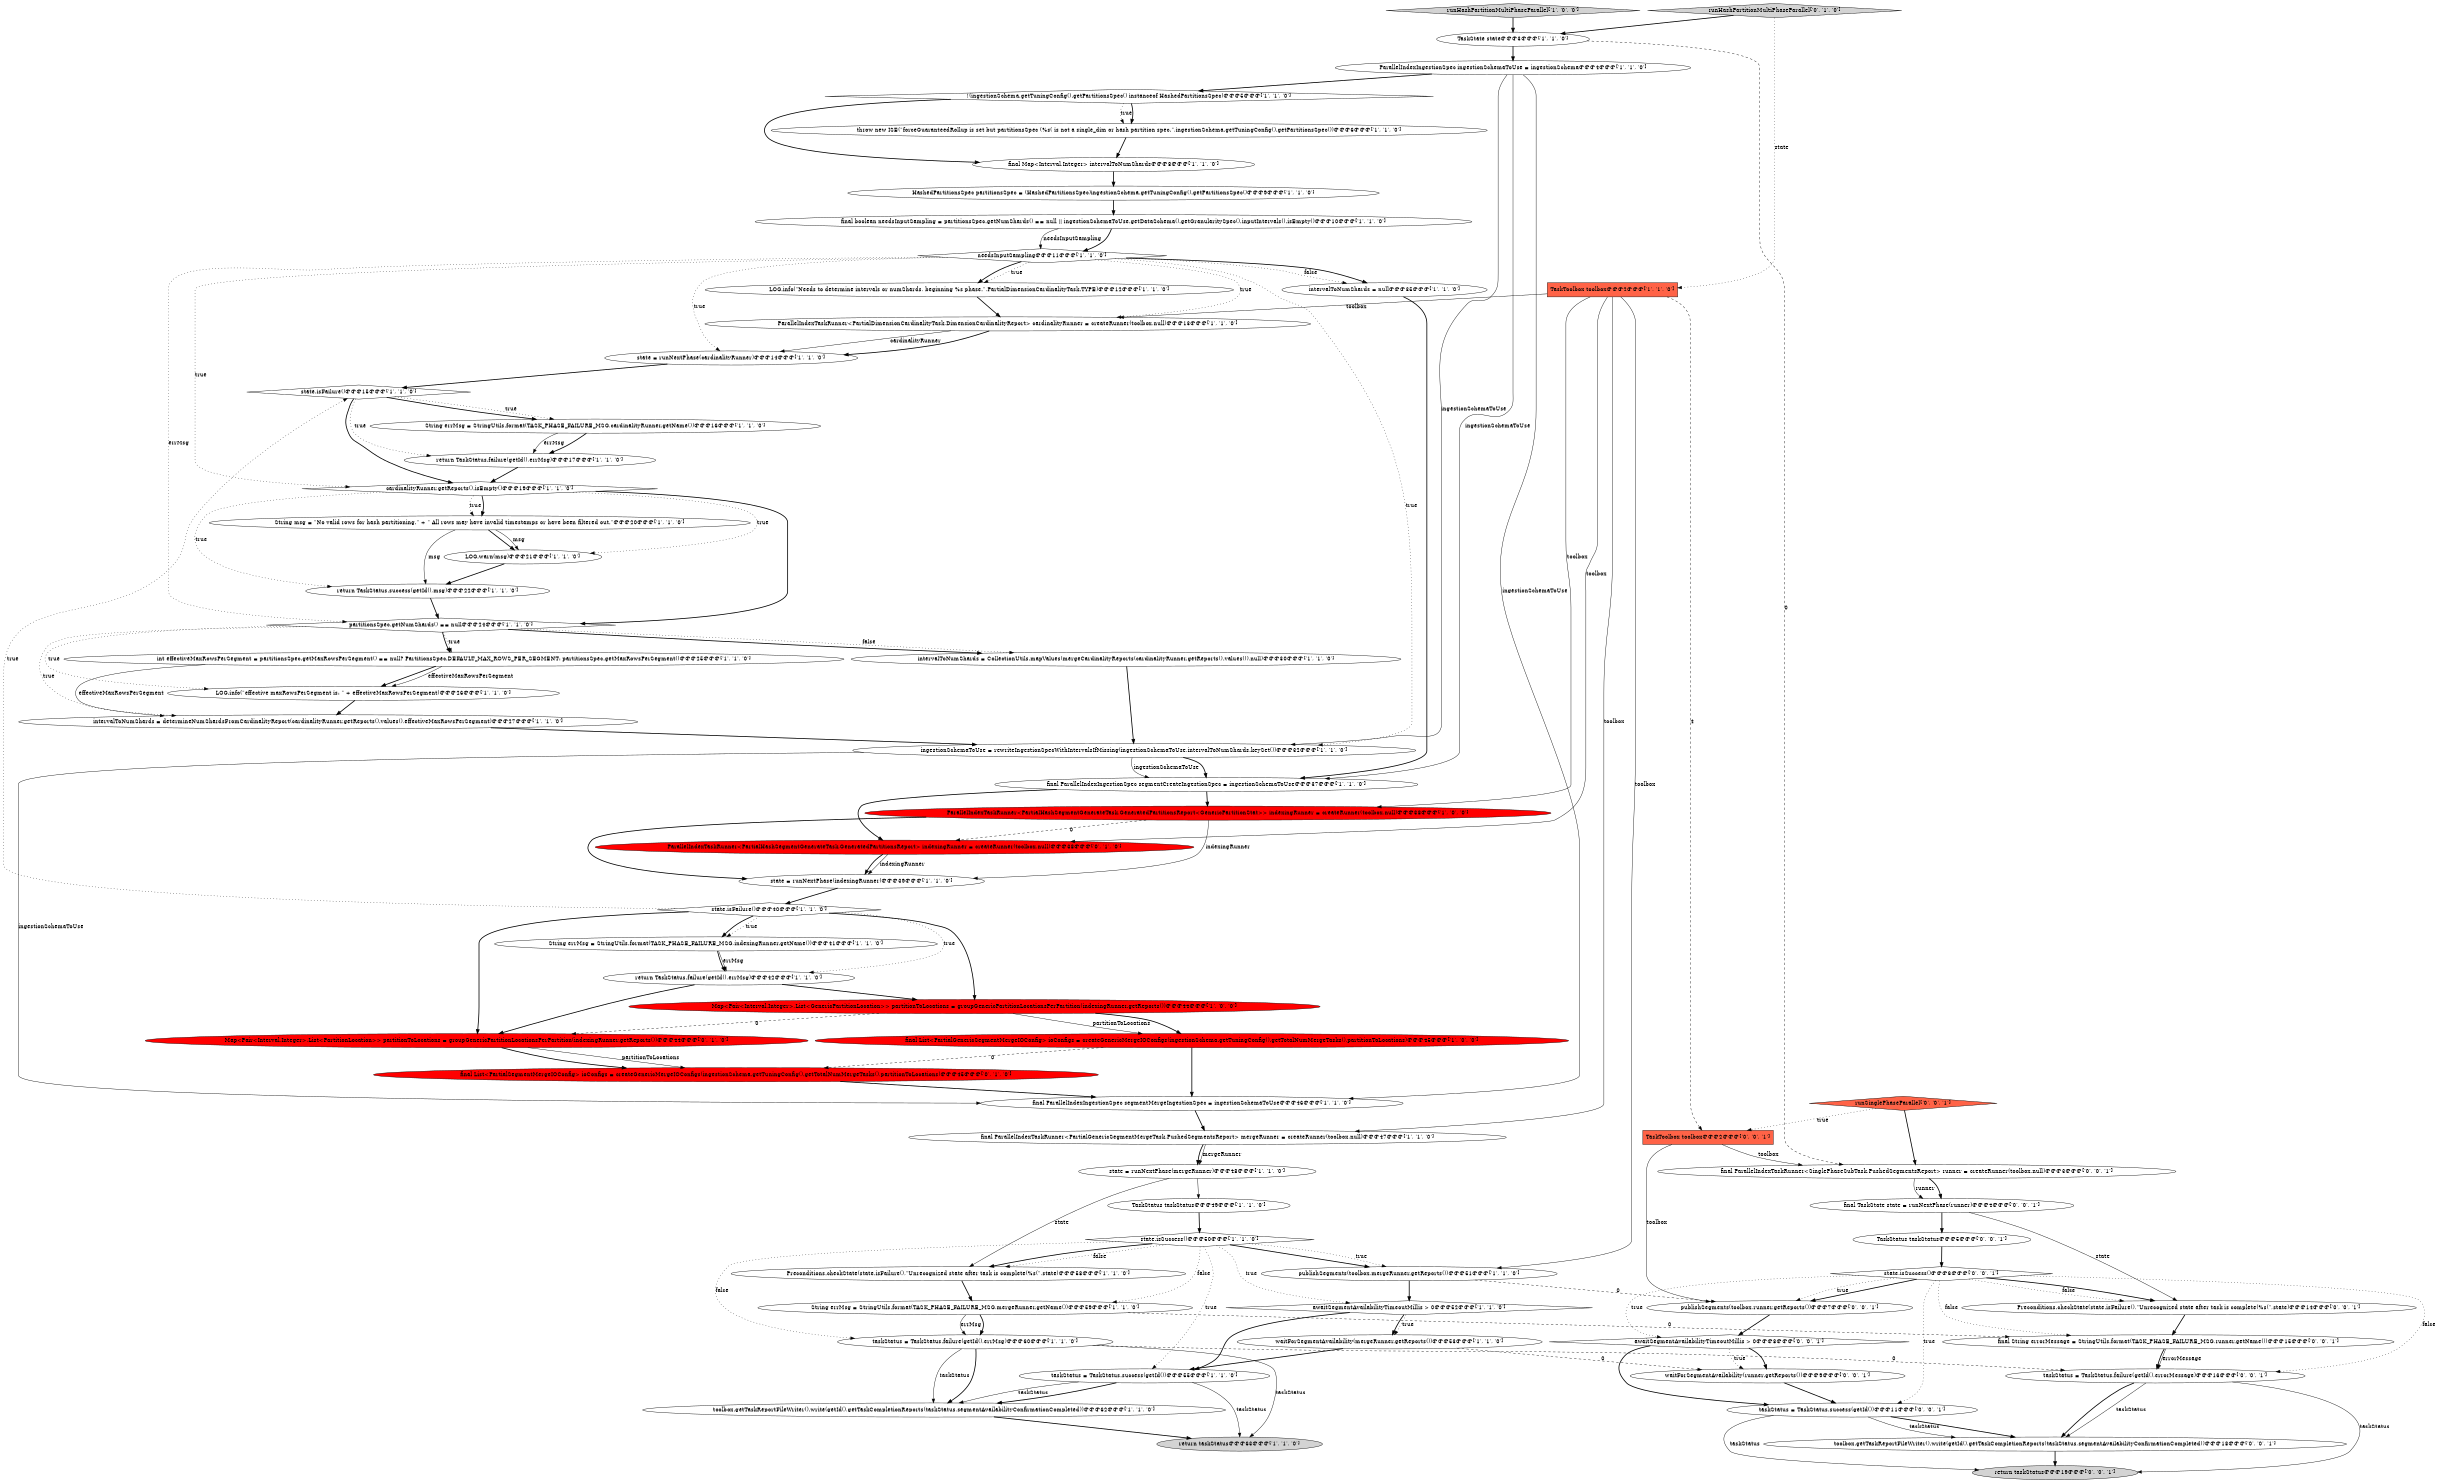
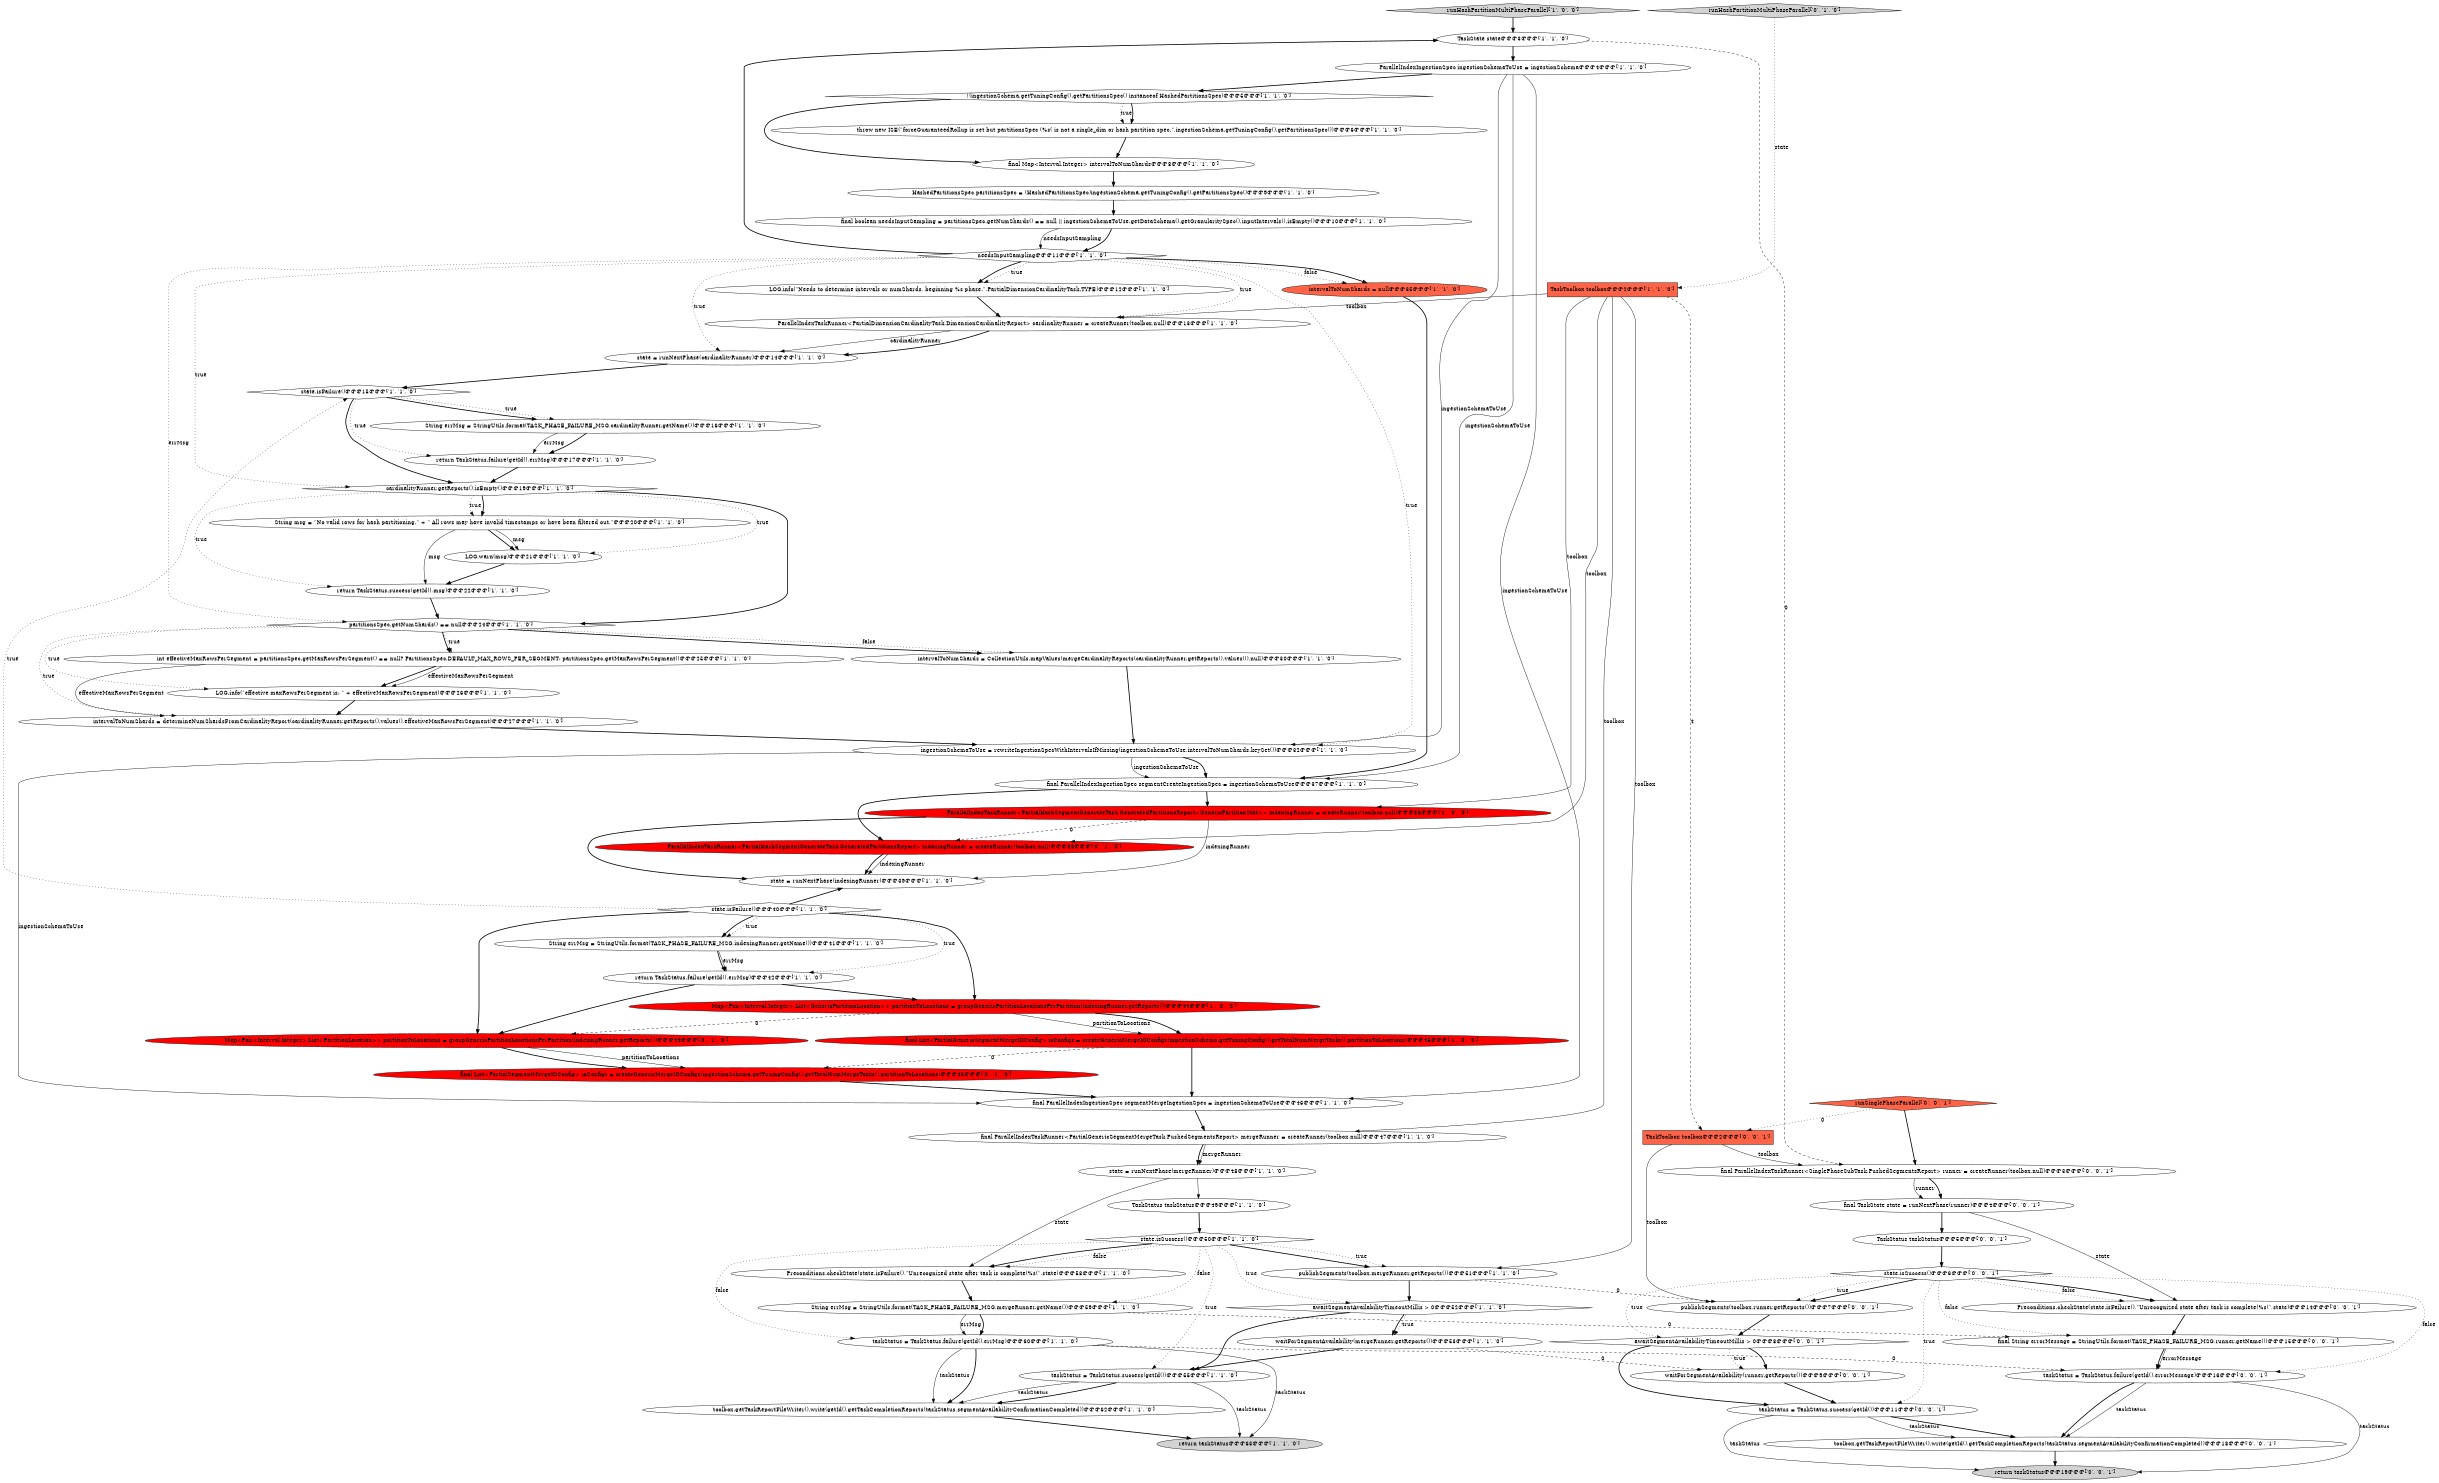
(1649, 24) -> (904, 52)
(1385, 290) -> (1385, 290)
(814, 895) -> (814, 897)
(1823, 1120) -> (1823, 1120)
